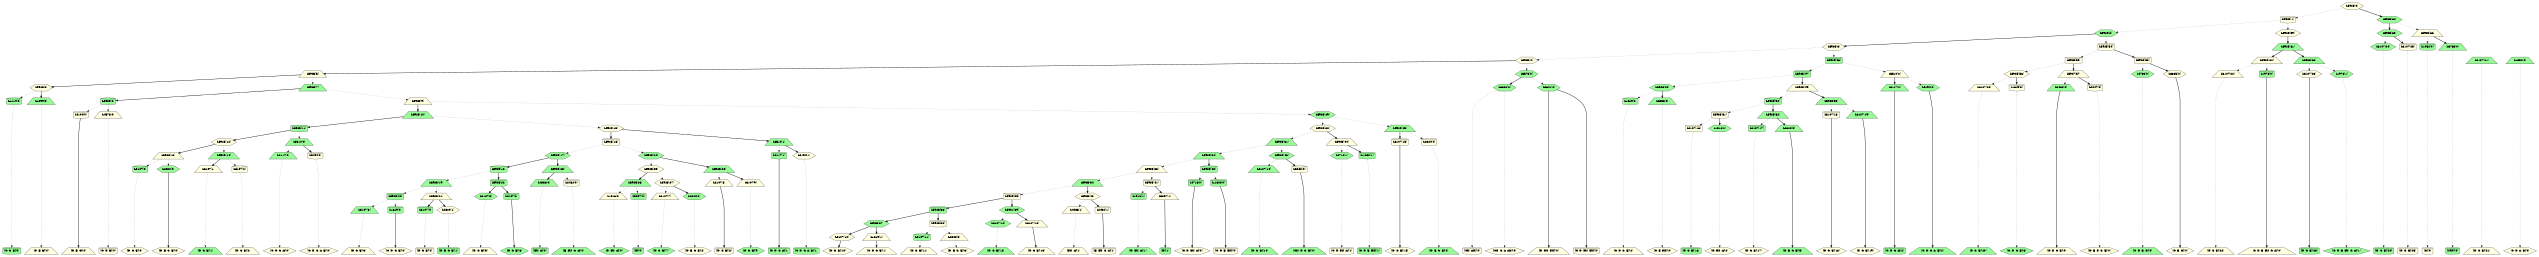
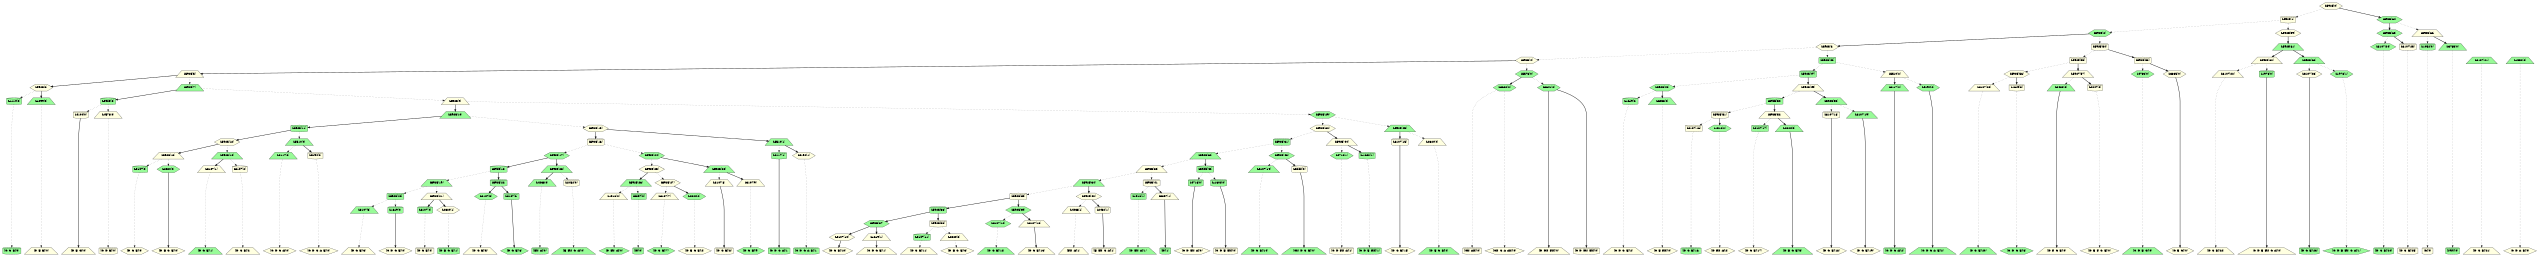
(1773, 115) -> (1775, 115)
(1282, 142) -> (1282, 142)
(1429, 142) -> (1432, 142)
(1012, 210) -> (1018, 210)
